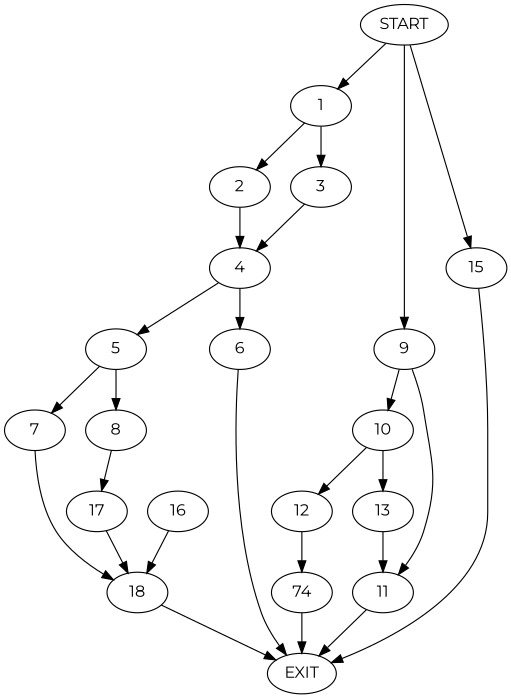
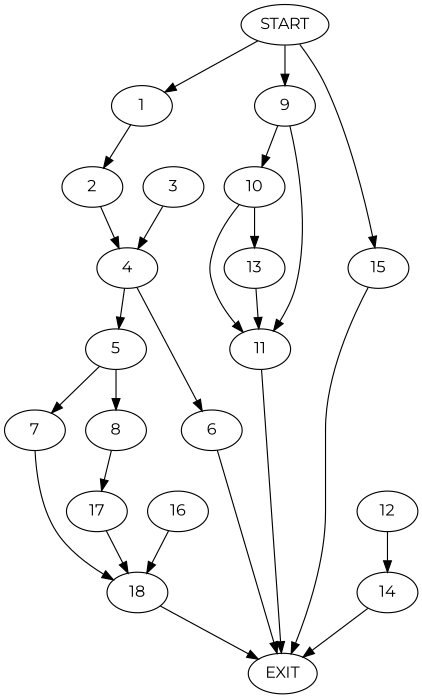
(321, 141) -> none
(347, 467) -> (210, 264)
(302, 592) -> (387, 592)
